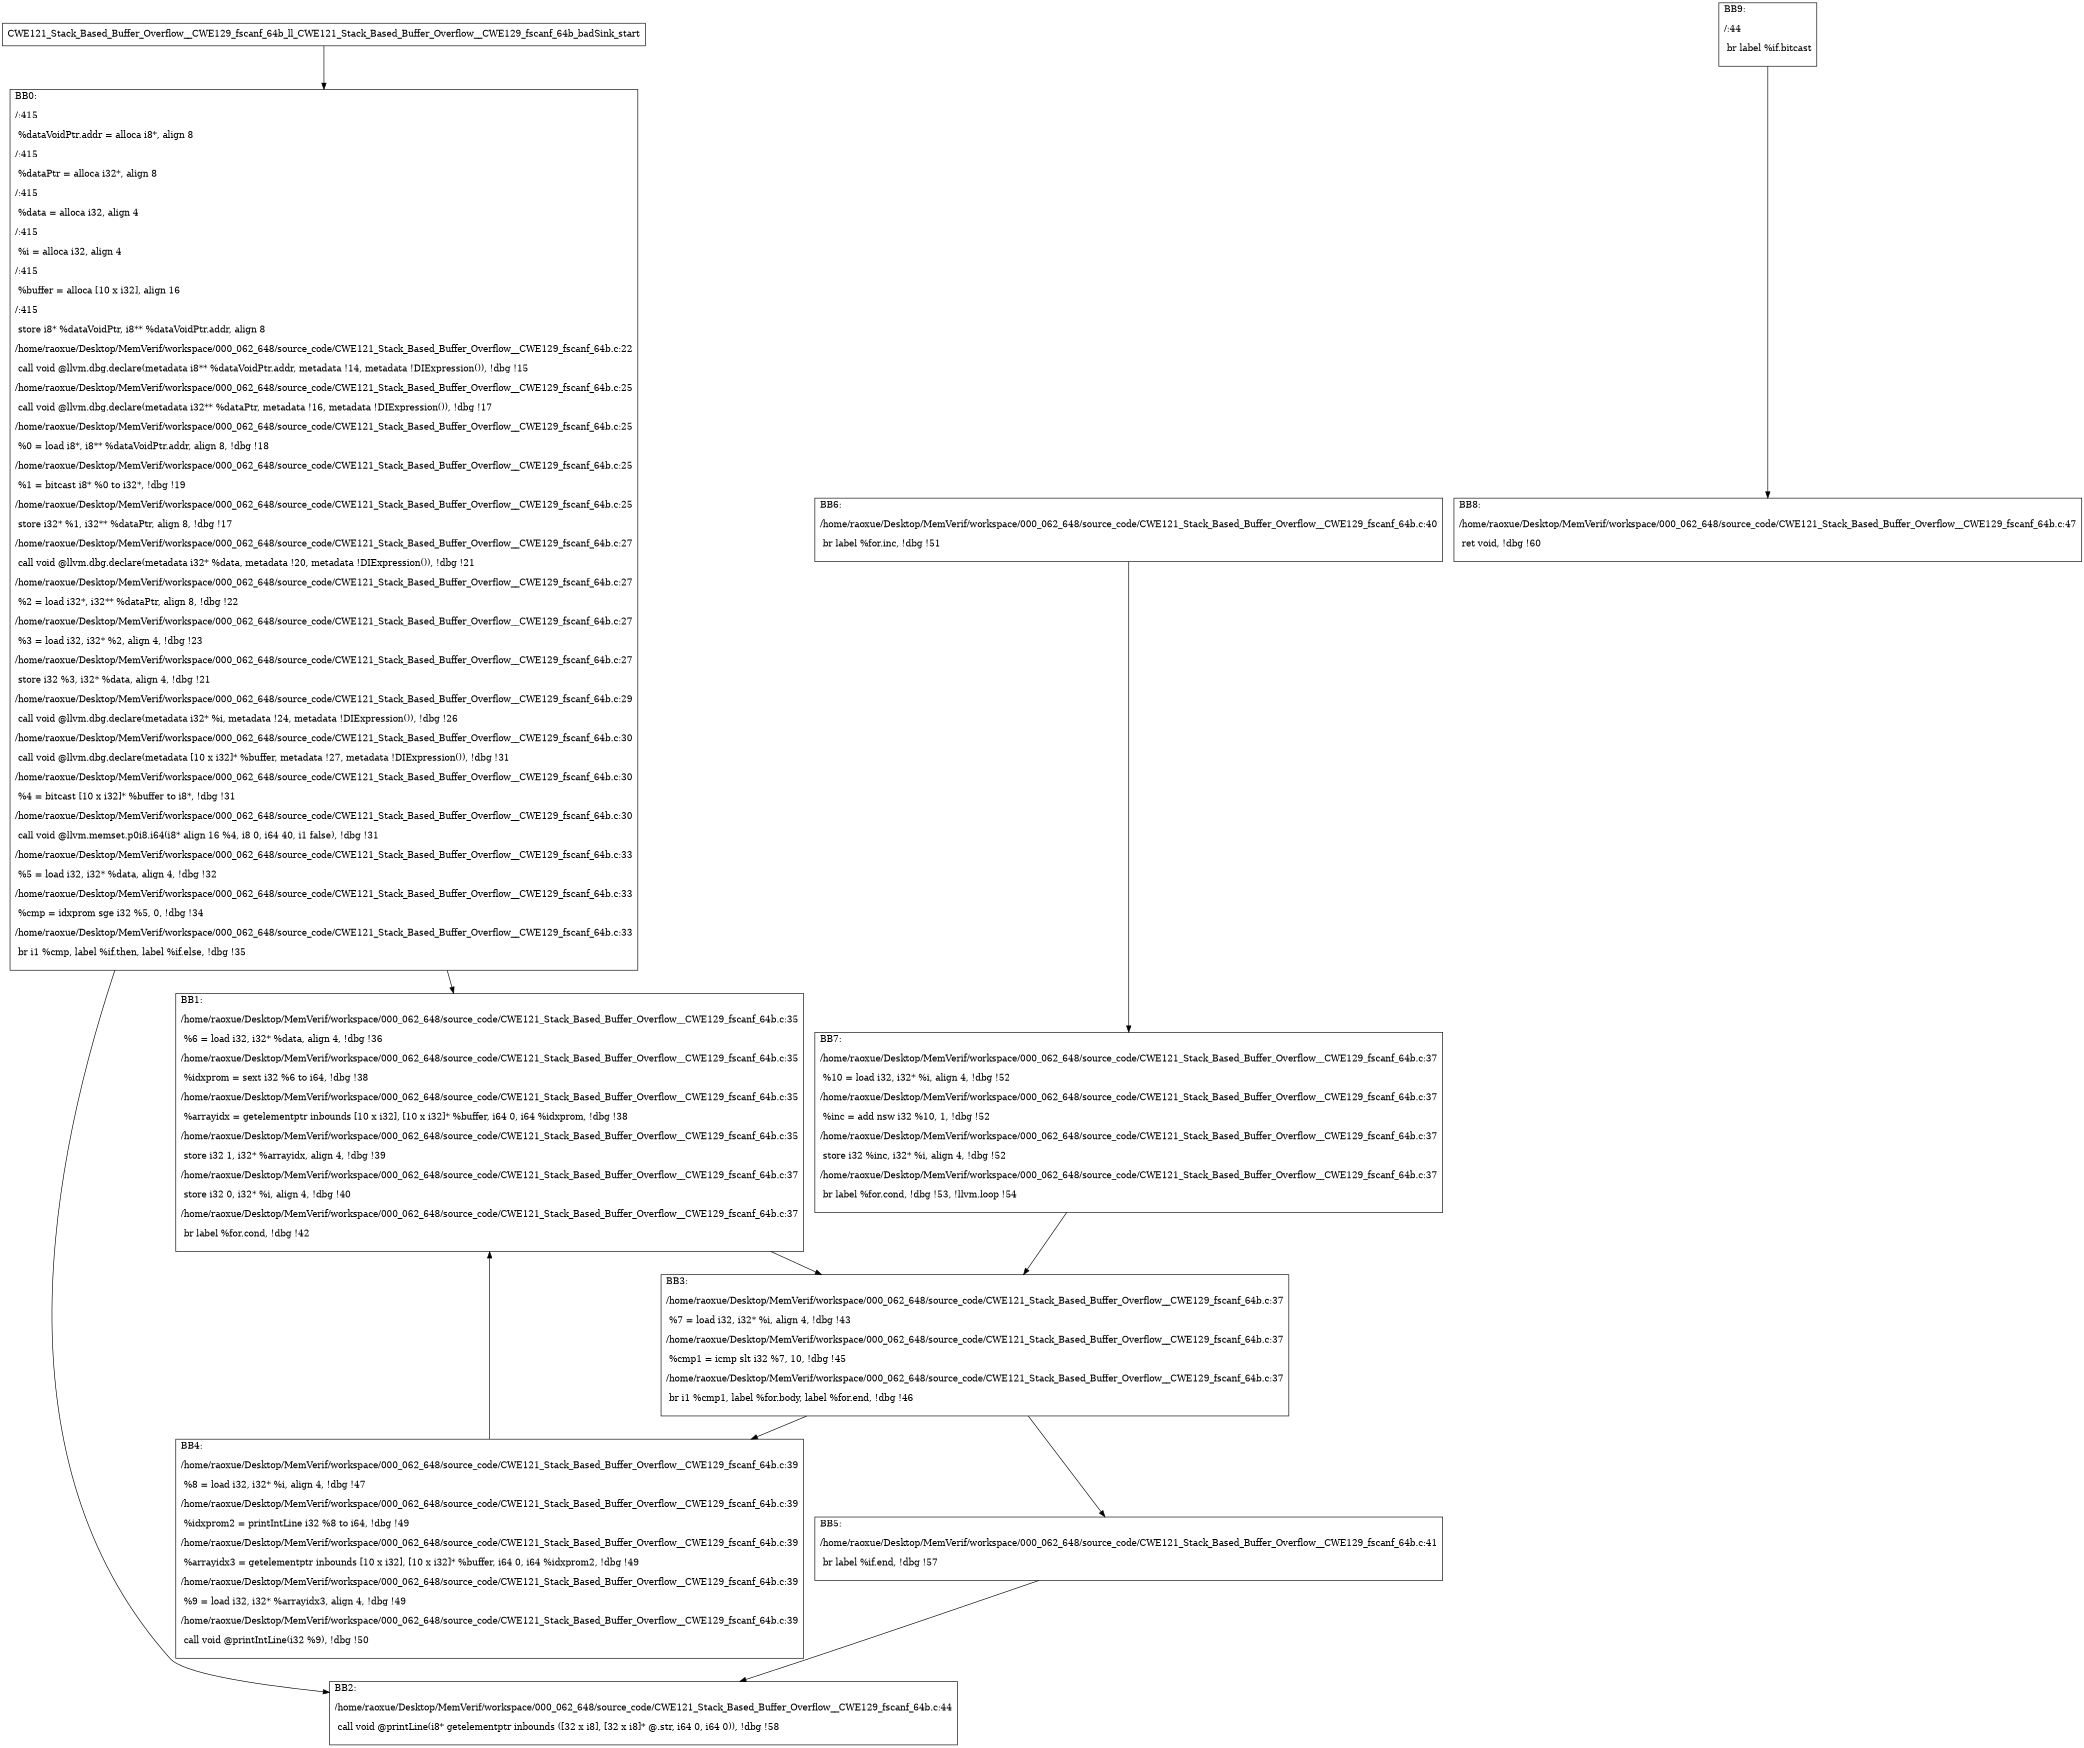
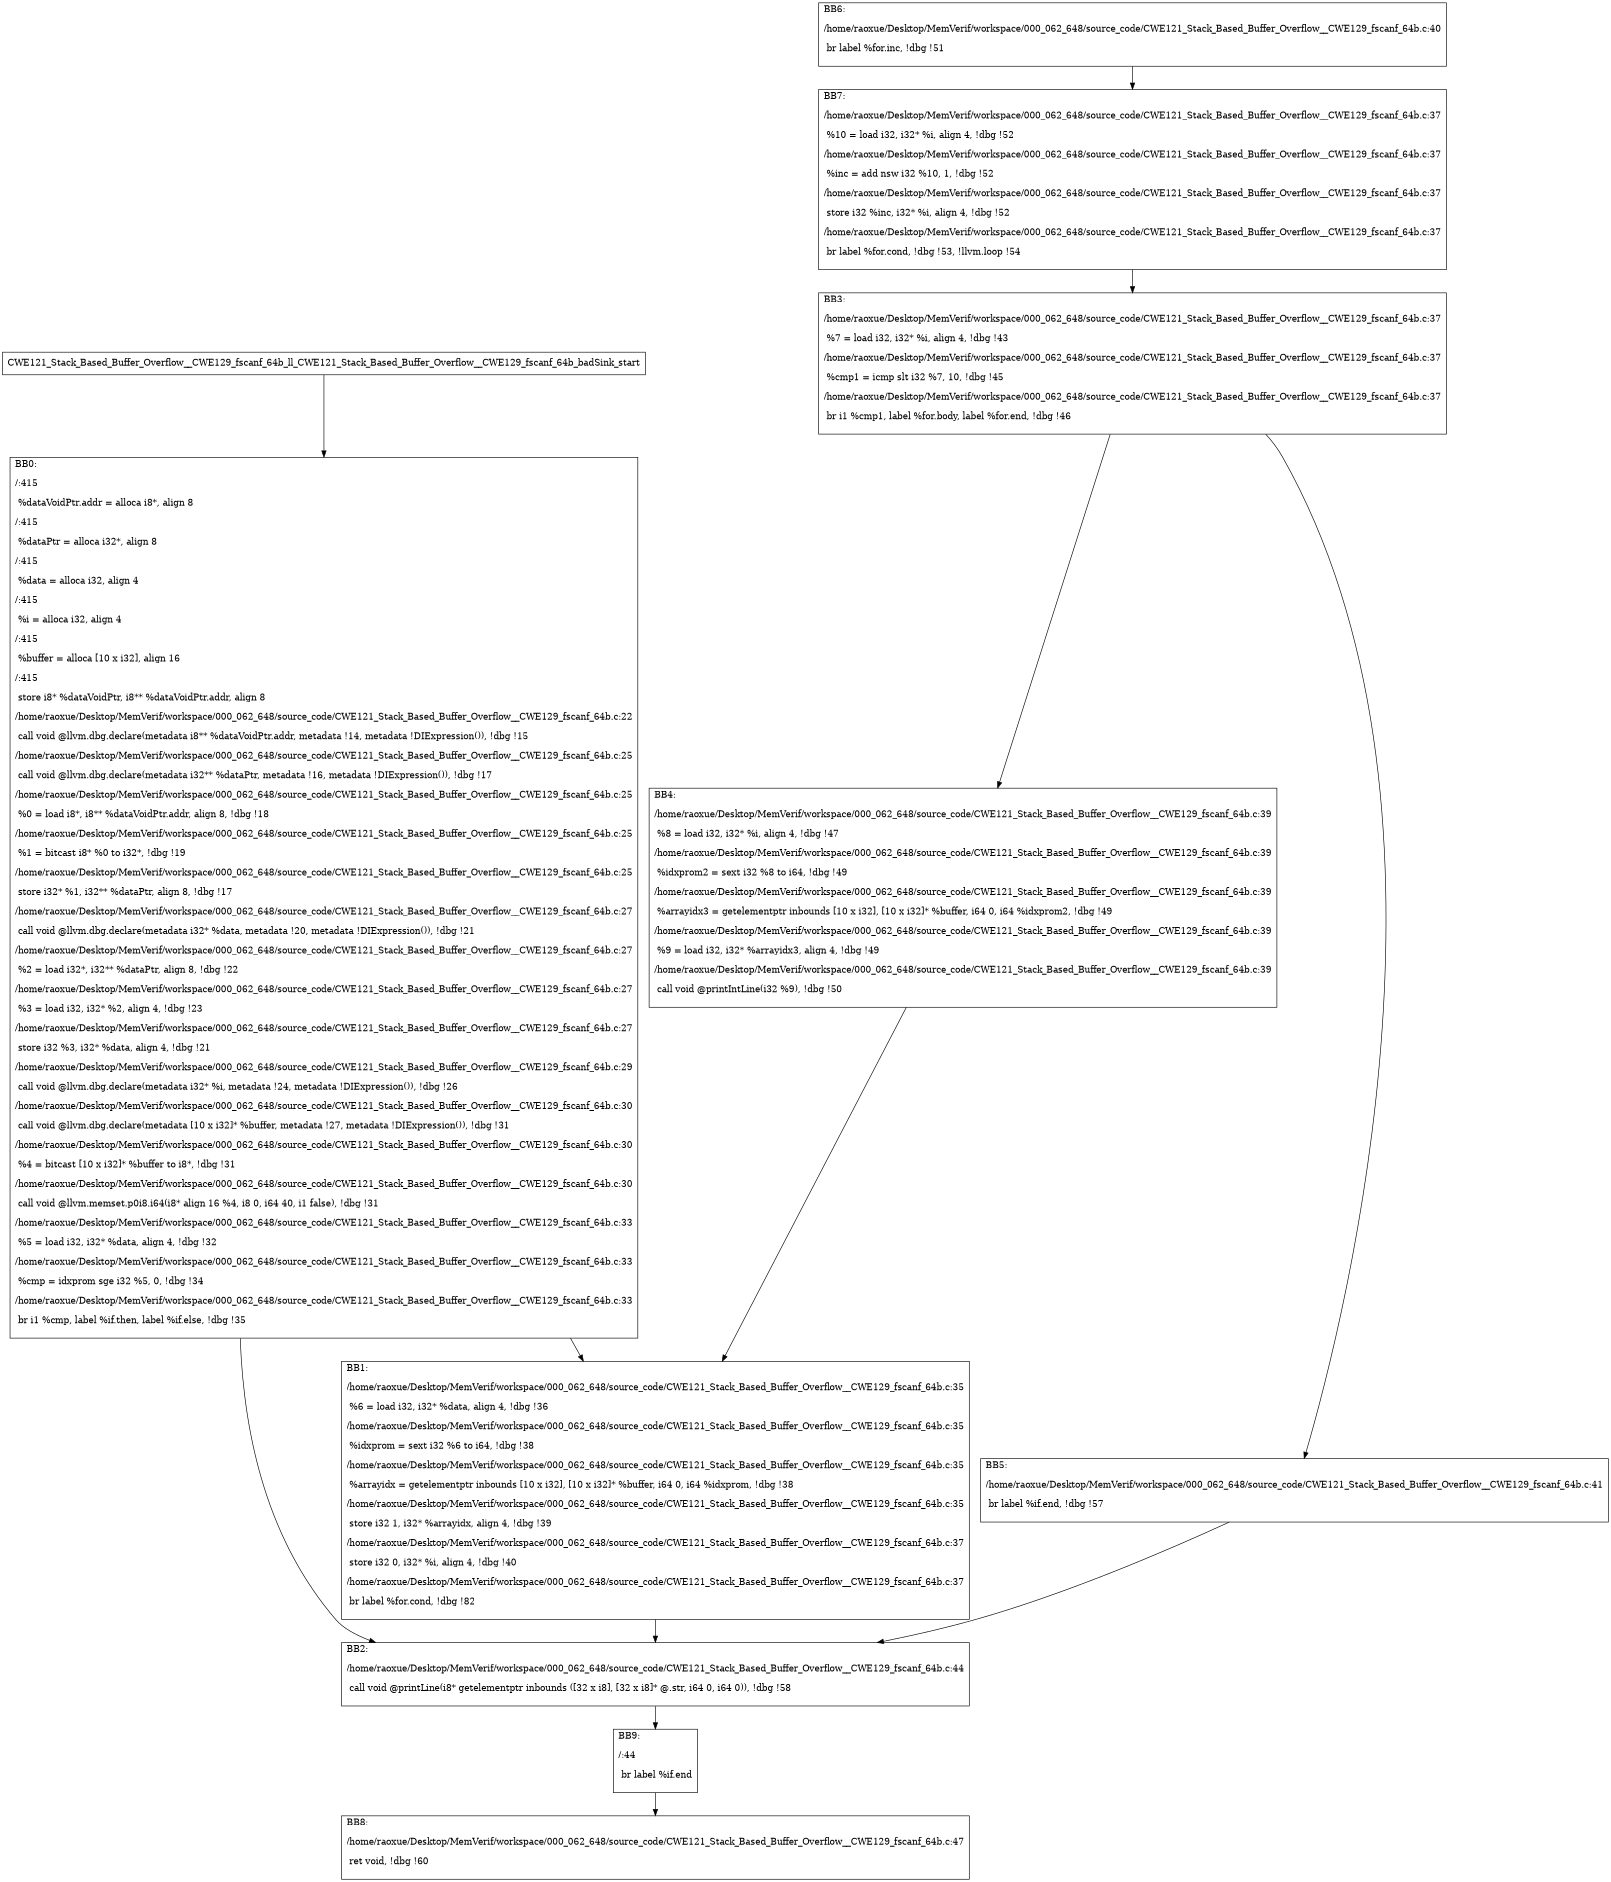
(1768, 49) -> (655, 1775)
(245, 1234) -> (411, 1602)
(793, 1262) -> (655, 1628)
(295, 1524) -> (751, 873)
none -> (655, 1714)
